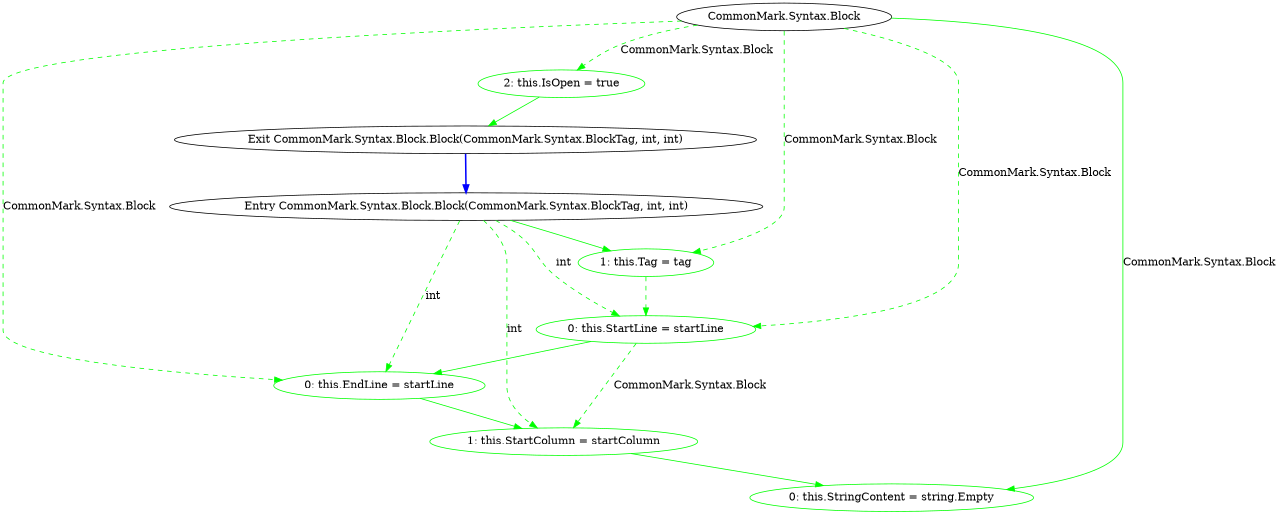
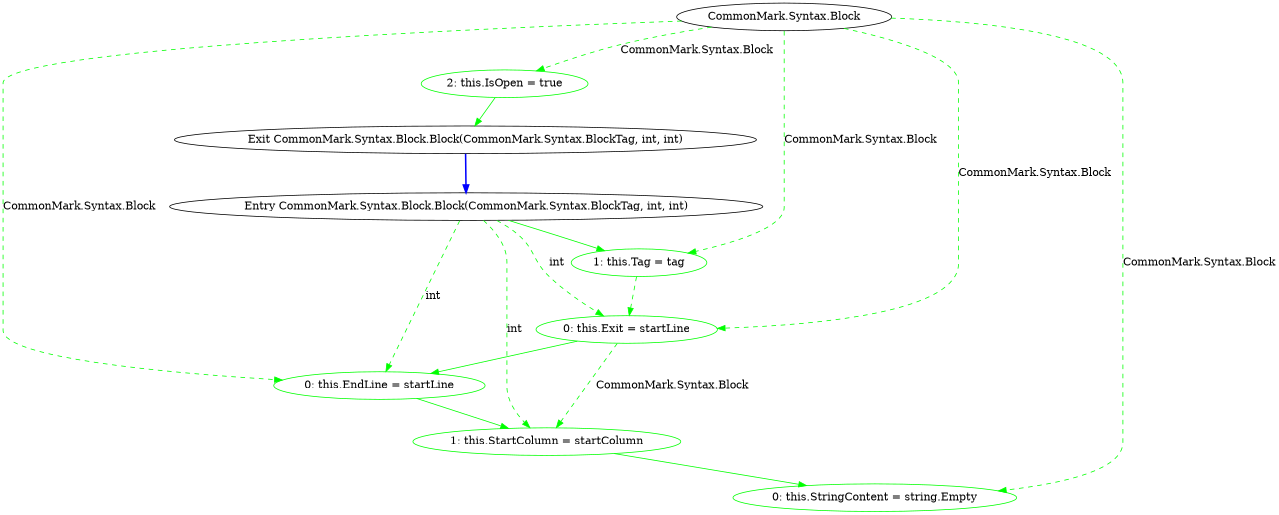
(1123, 199) -> (1123, 203)
(646, 329) -> (627, 329)
